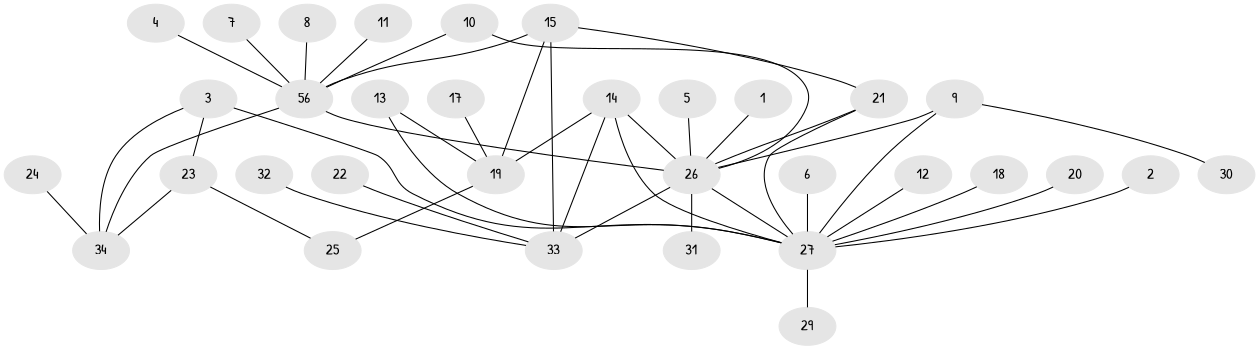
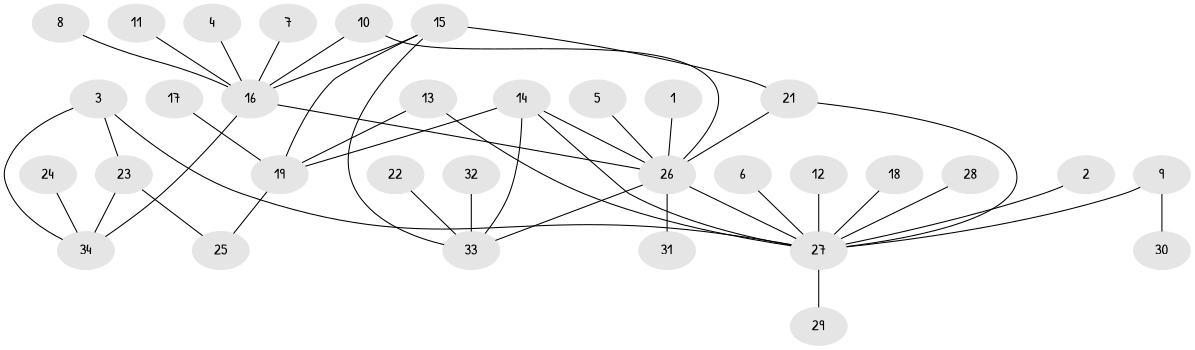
(304, 99) -> (250, 99)
(826, 141) -> none
(1075, 175) -> (970, 175)
